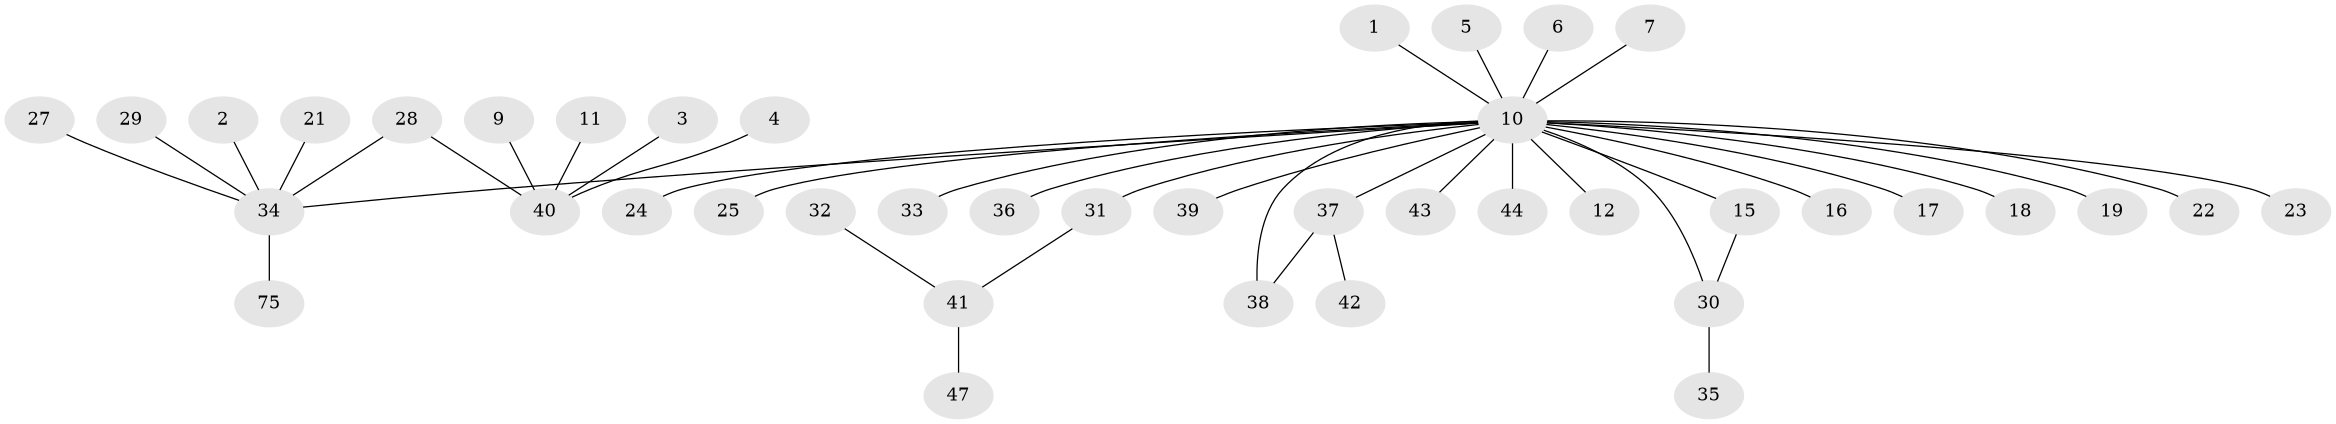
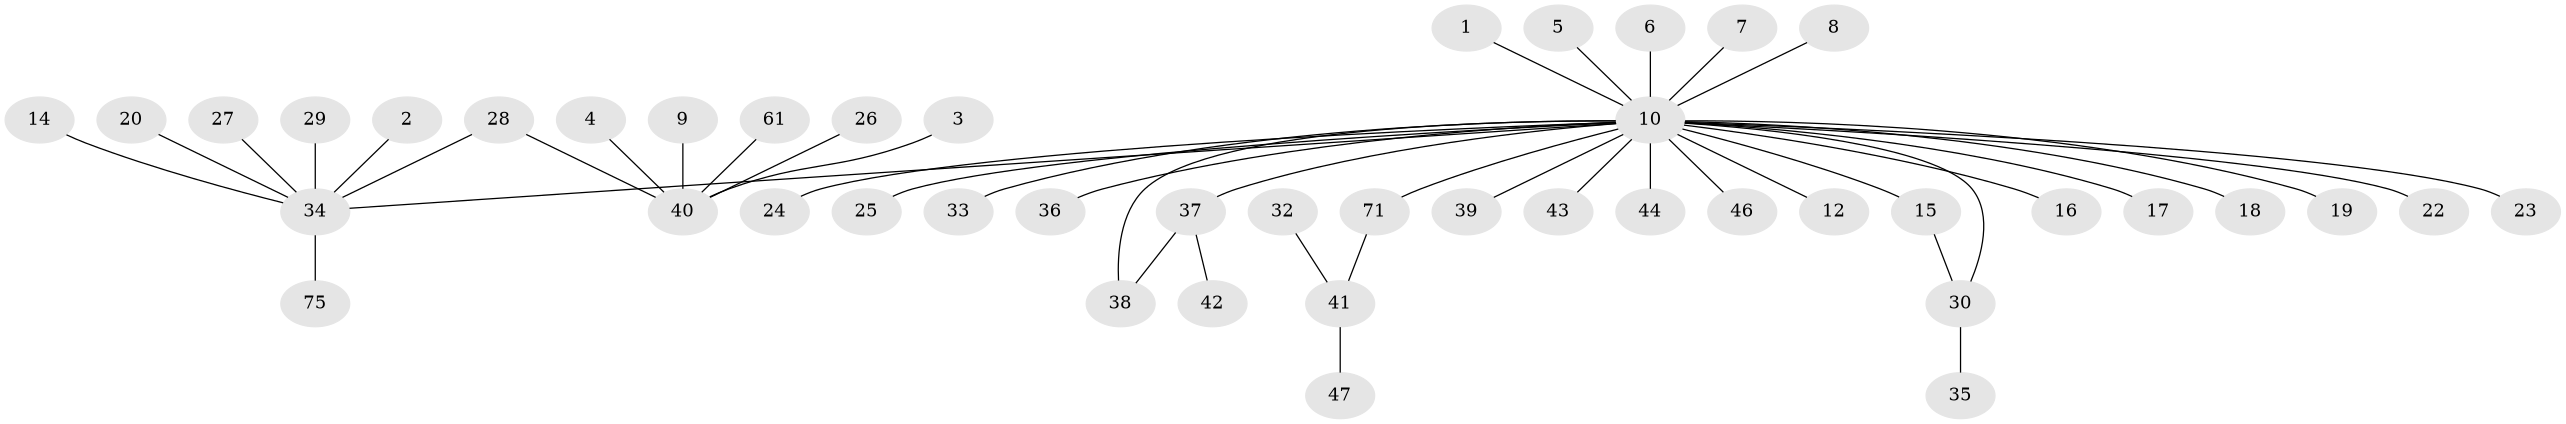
none -> (1834, 28)
none -> (40, 120)
(315, 120) -> (131, 120)
(591, 120) -> (775, 120)
none -> (867, 120)
(1096, 212) -> (1375, 212)
none -> (1742, 212)
